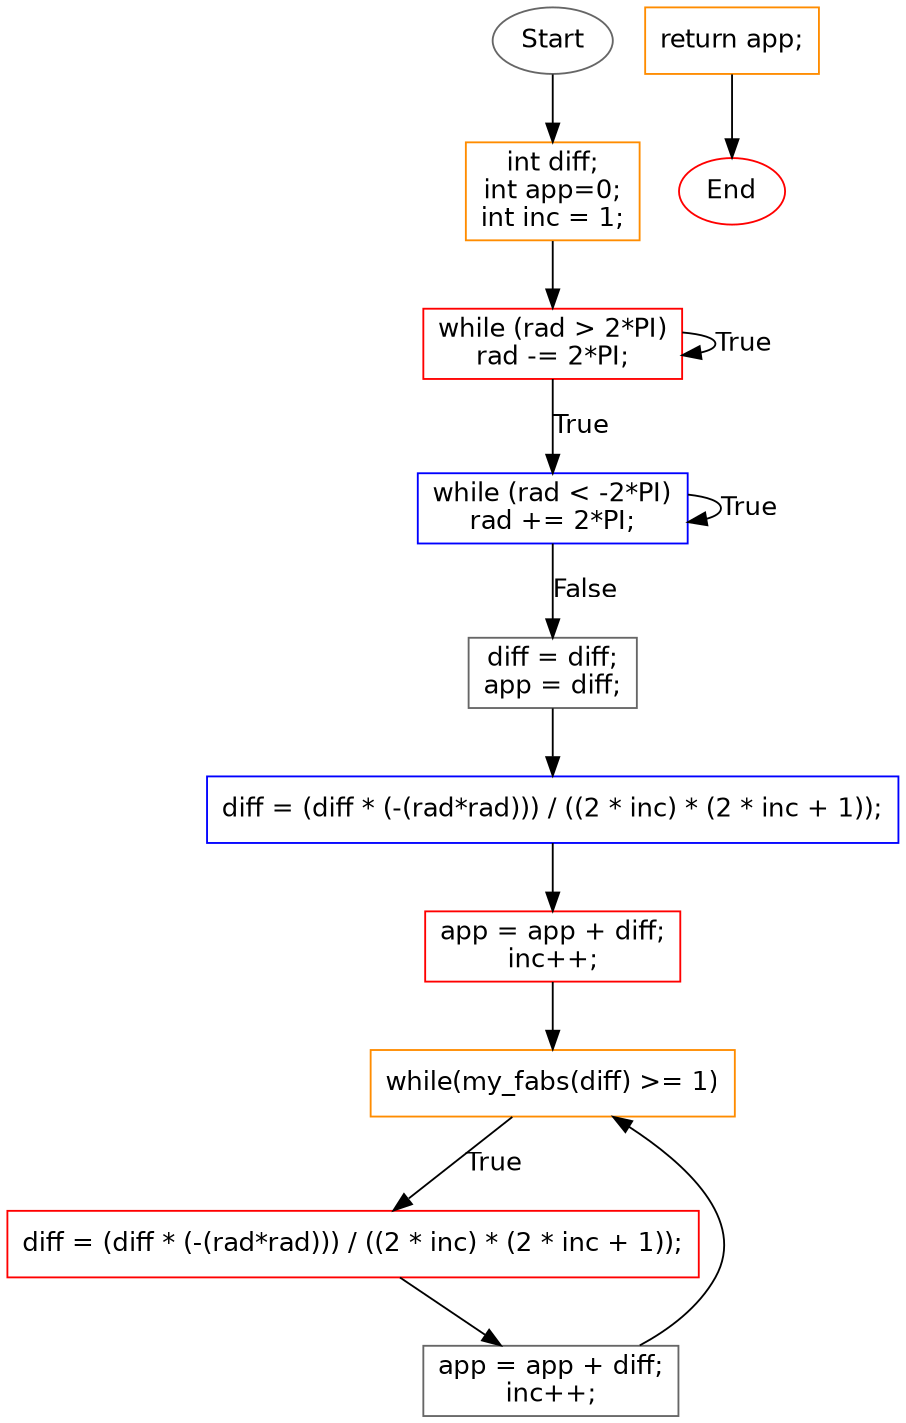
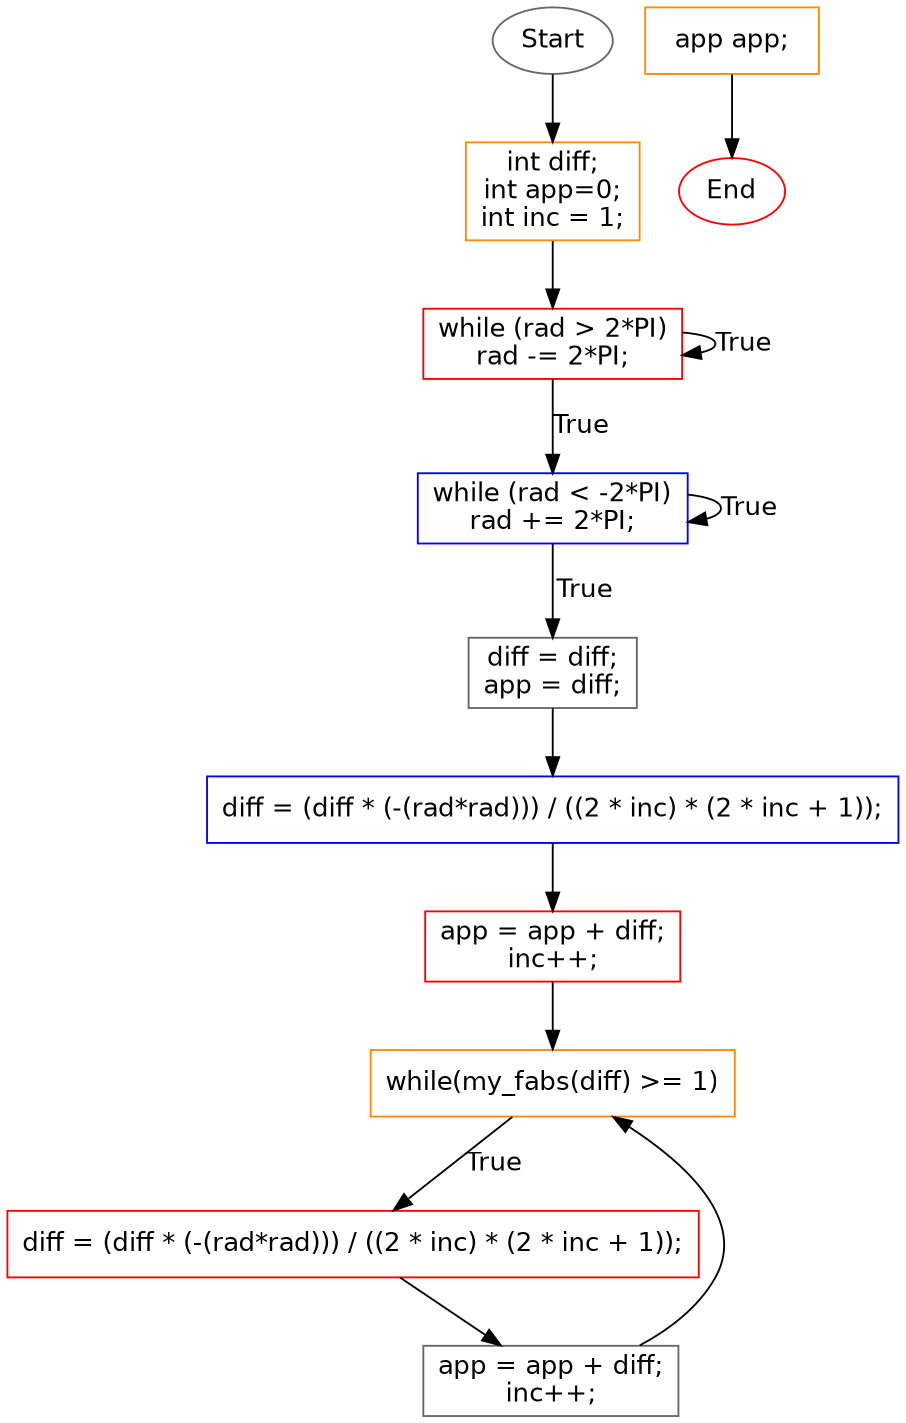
(732, 41) -> (732, 41)
(585, 591) -> (585, 591)
